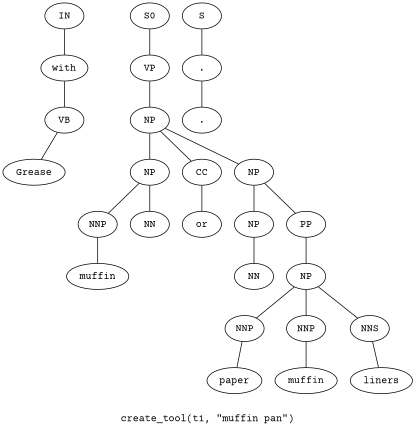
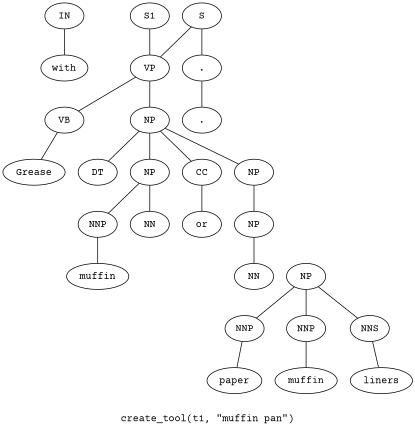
(150, 16) -> (150, 16)
none -> (176, 42)
(64, 94) -> (107, 94)
none -> (98, 172)
(306, 224) -> none
